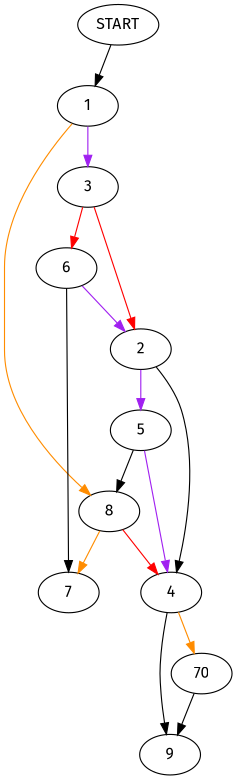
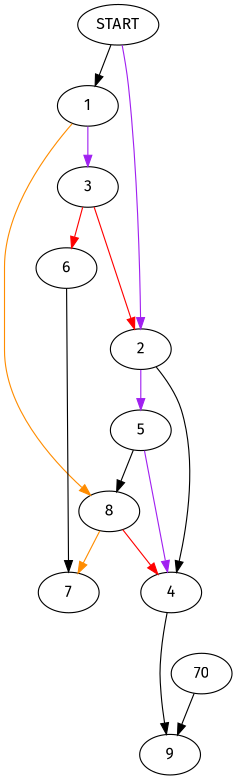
(100, 304) -> (136, 181)
(184, 628) -> none
